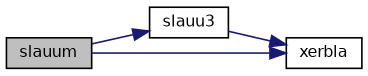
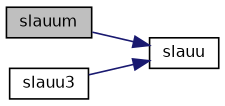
(113, 39) -> none
(324, 53) -> (184, 53)
